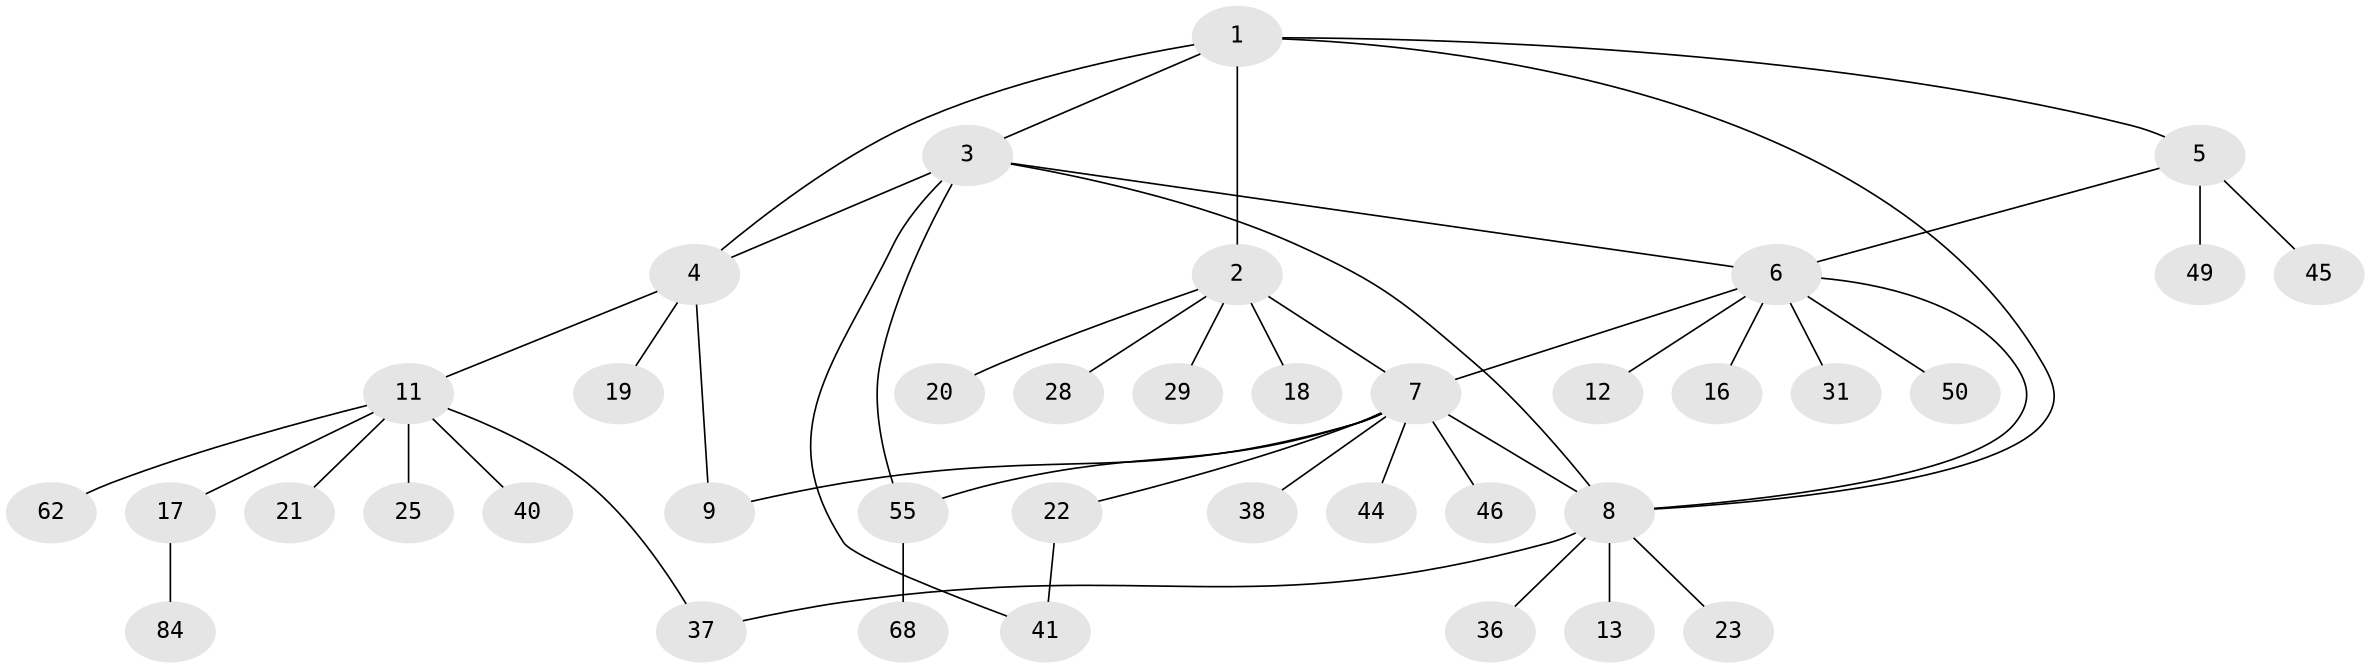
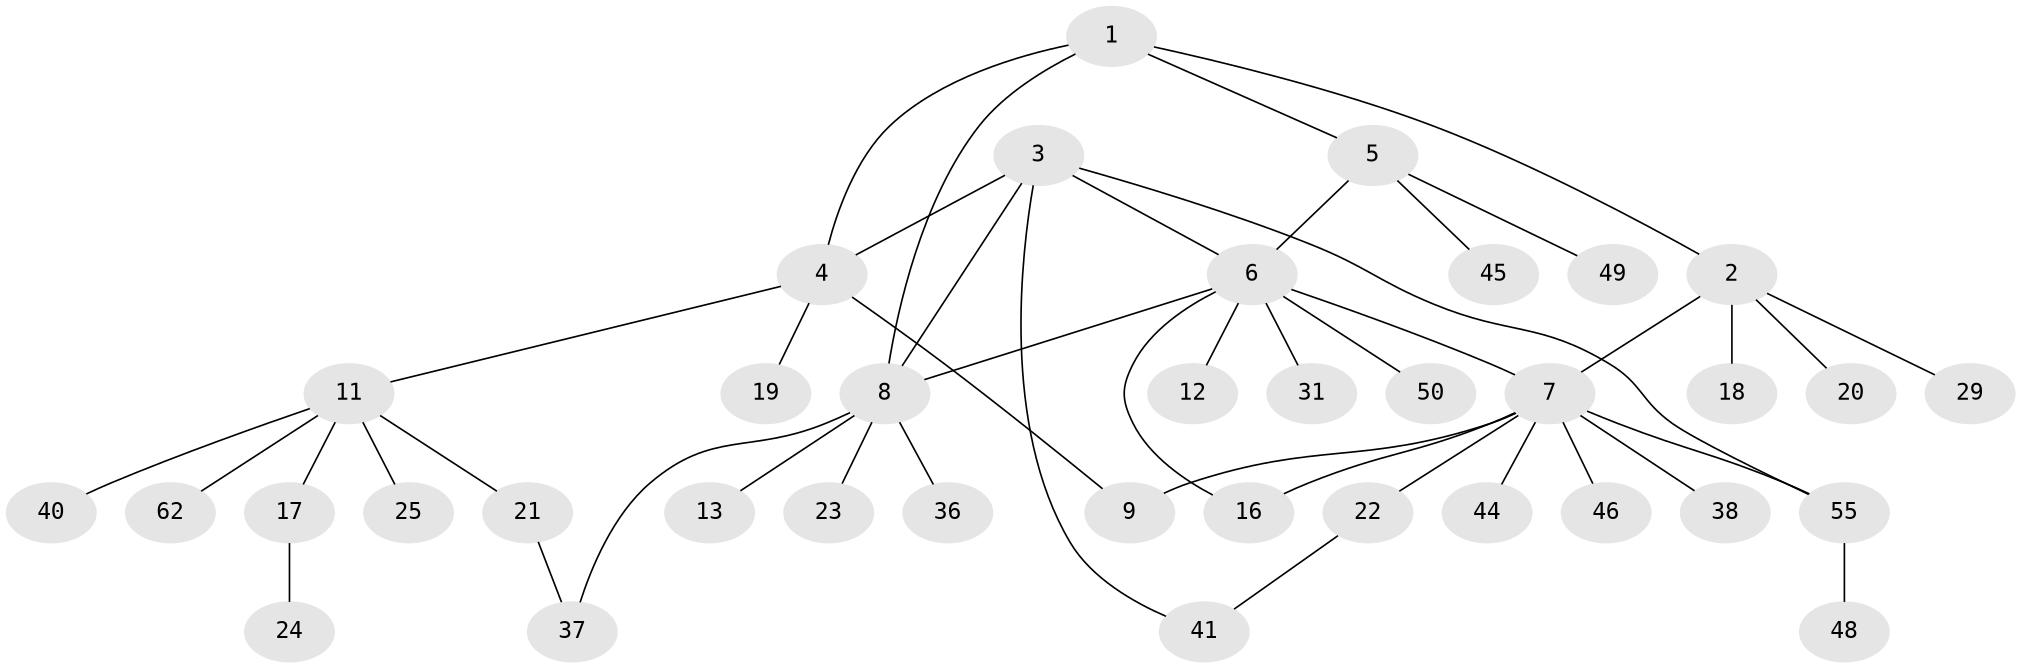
(1102, 96) -> none
(1059, 394) -> none
(1513, 453) -> (1376, 460)
(586, 482) -> (550, 572)
(170, 632) -> (289, 632)
(903, 632) -> (1844, 632)
